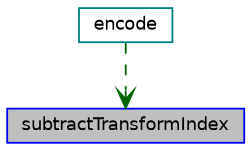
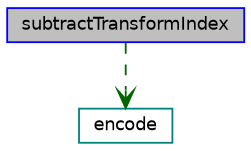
(126, 66) -> (126, 66)
